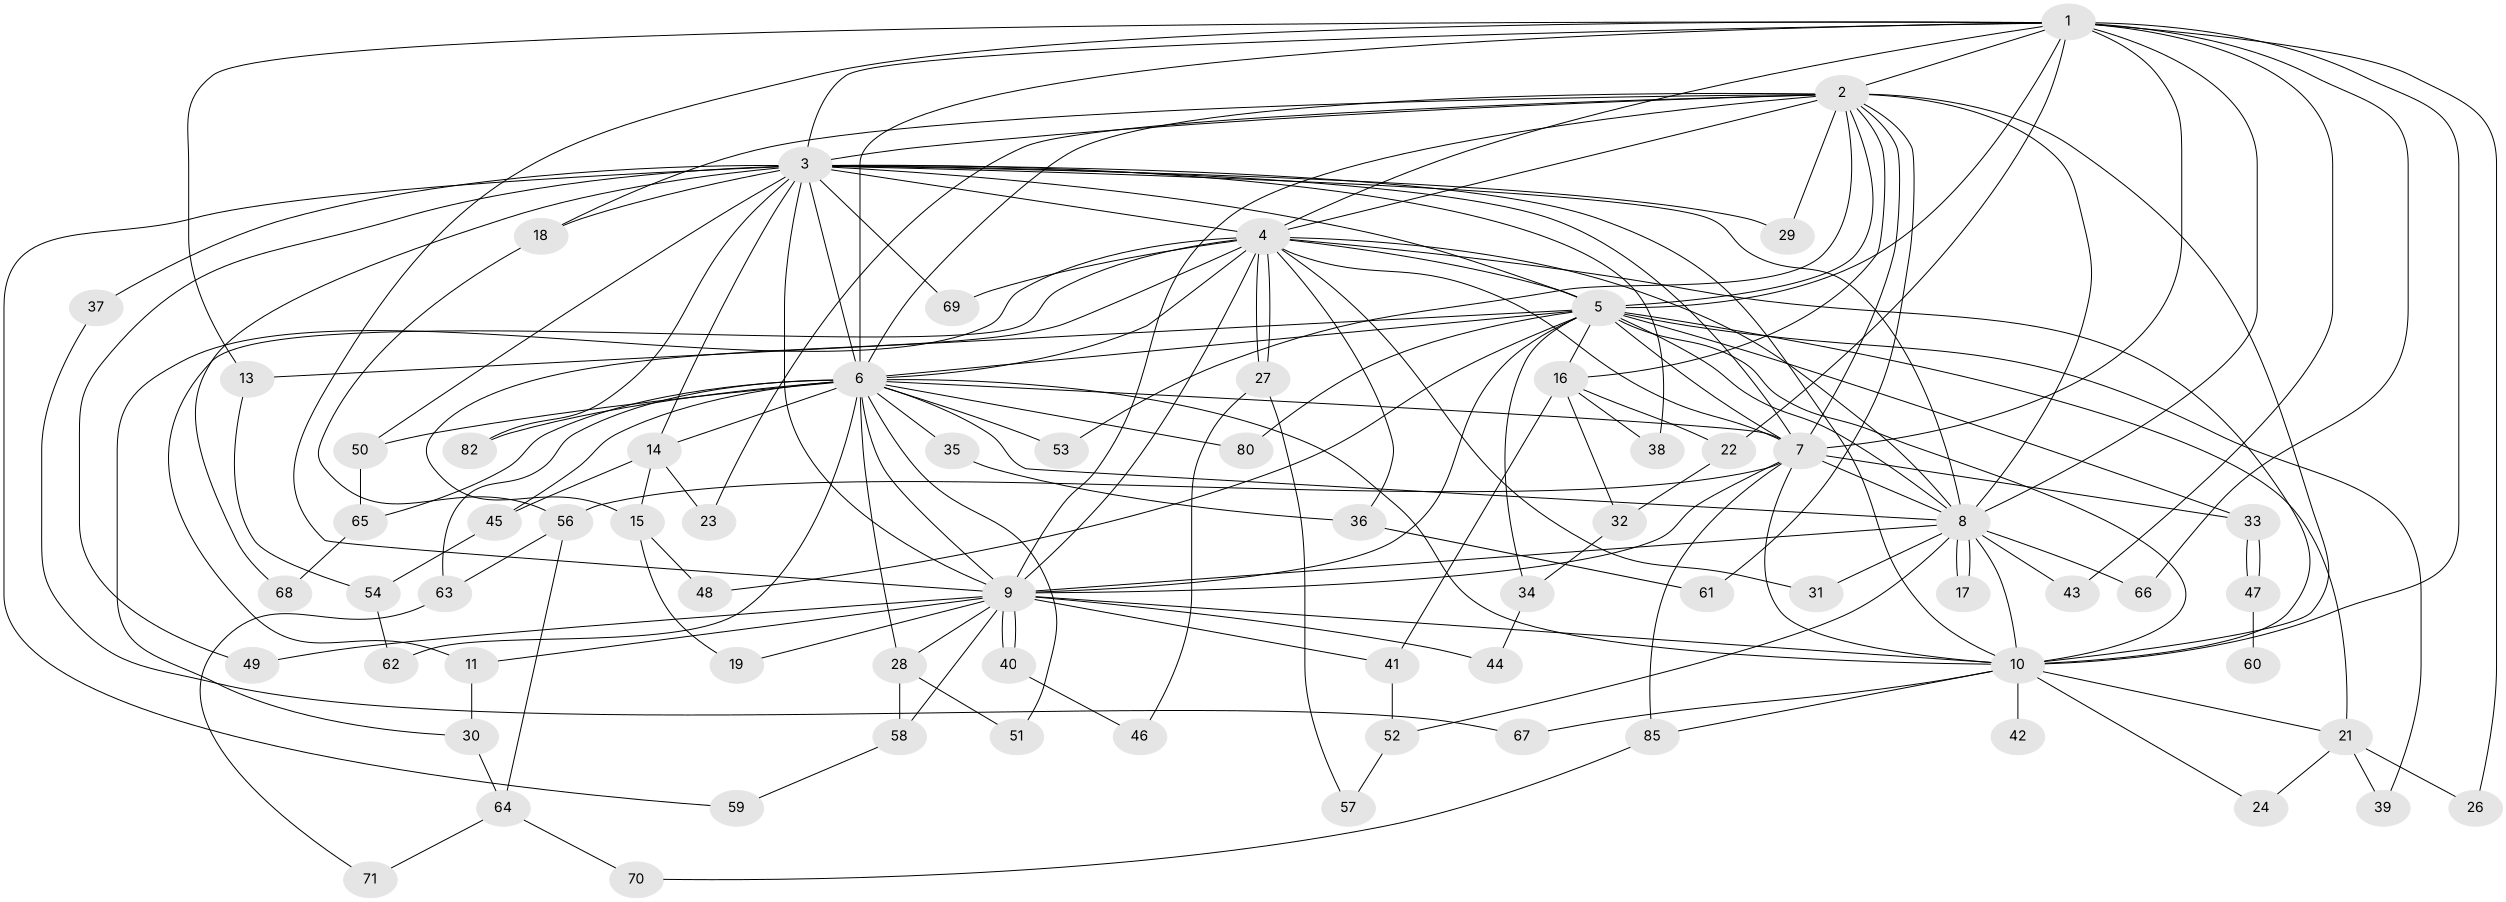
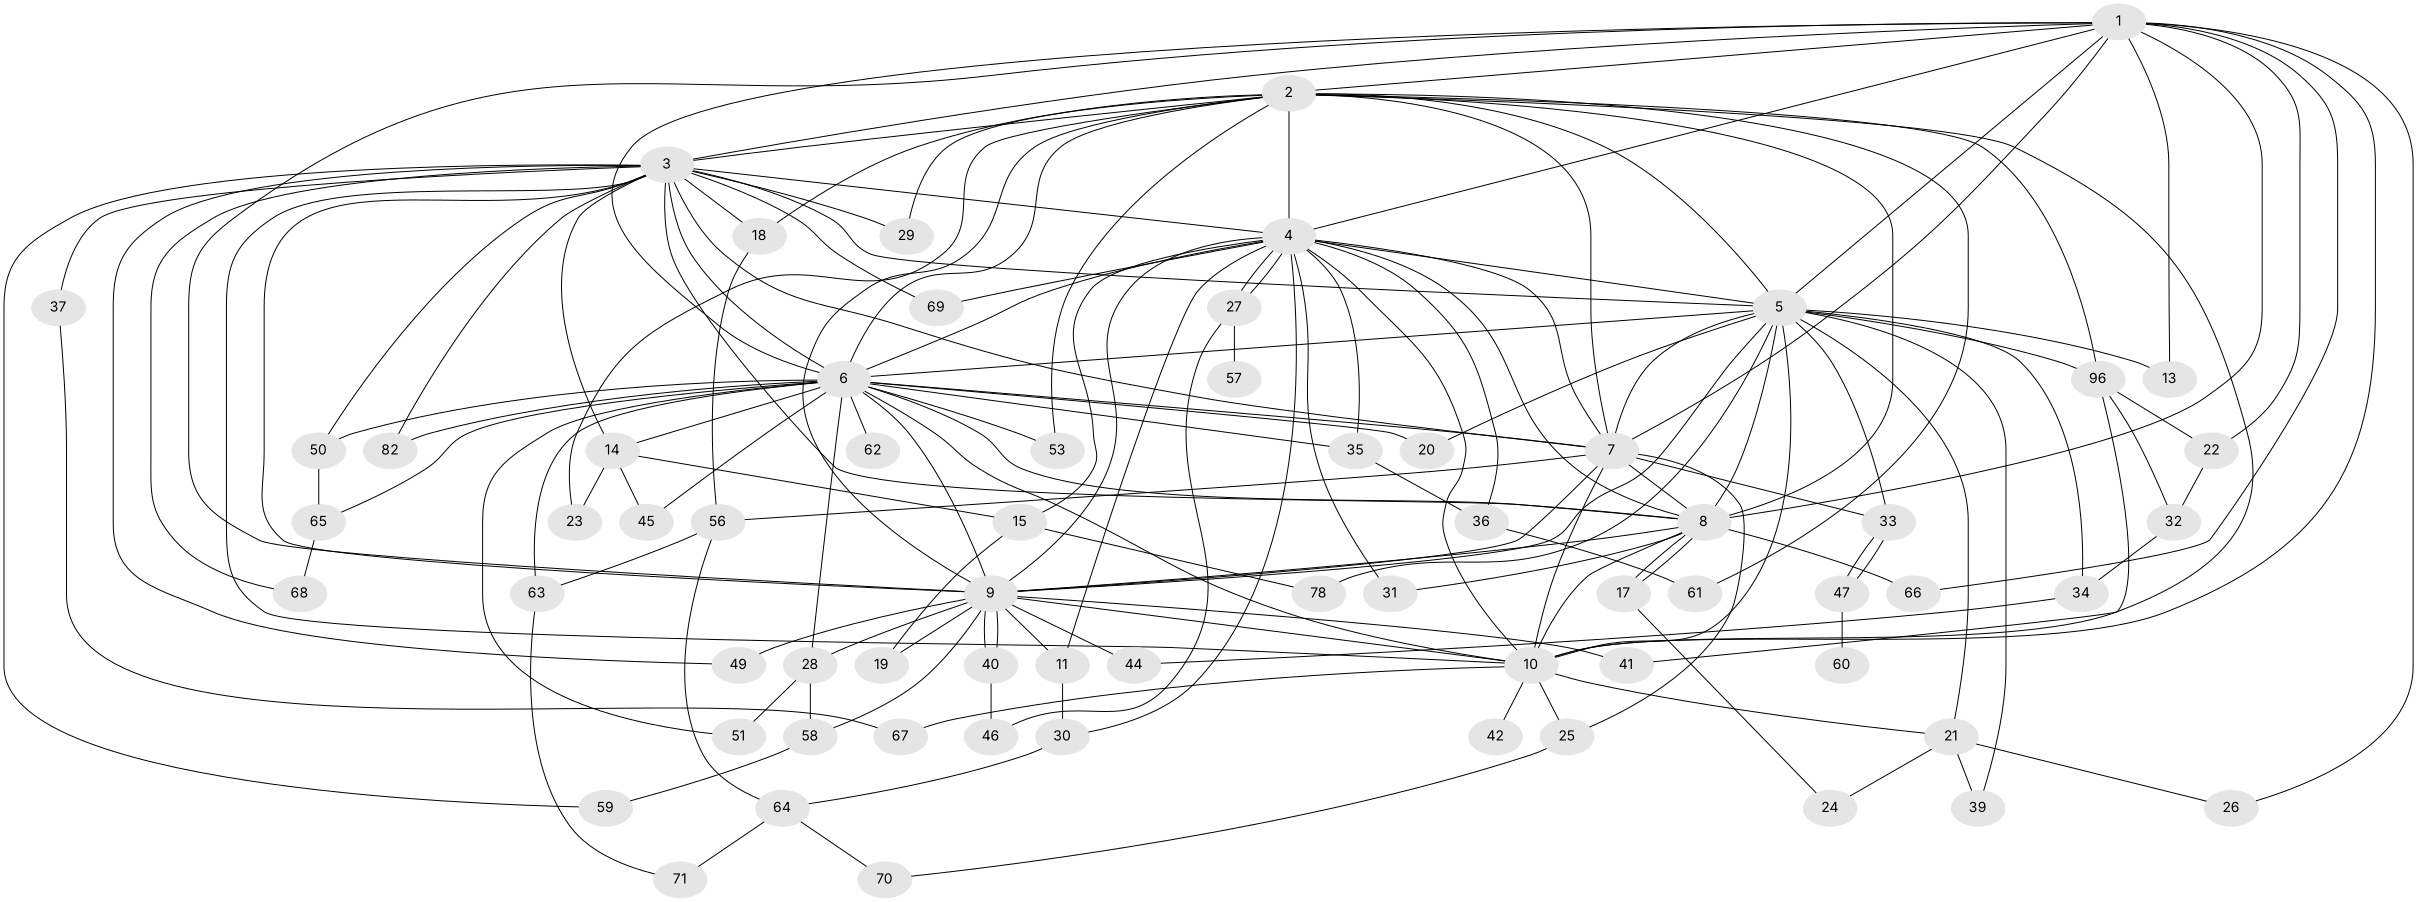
none -> (1354, 334)
(1561, 379) -> (2098, 379)
(1246, 451) -> (1427, 451)
(1657, 451) -> none
(373, 594) -> none
(705, 594) -> (1319, 594)
(2073, 594) -> none
(1392, 737) -> none
(1652, 737) -> (1567, 737)
(2139, 737) -> (1727, 701)
